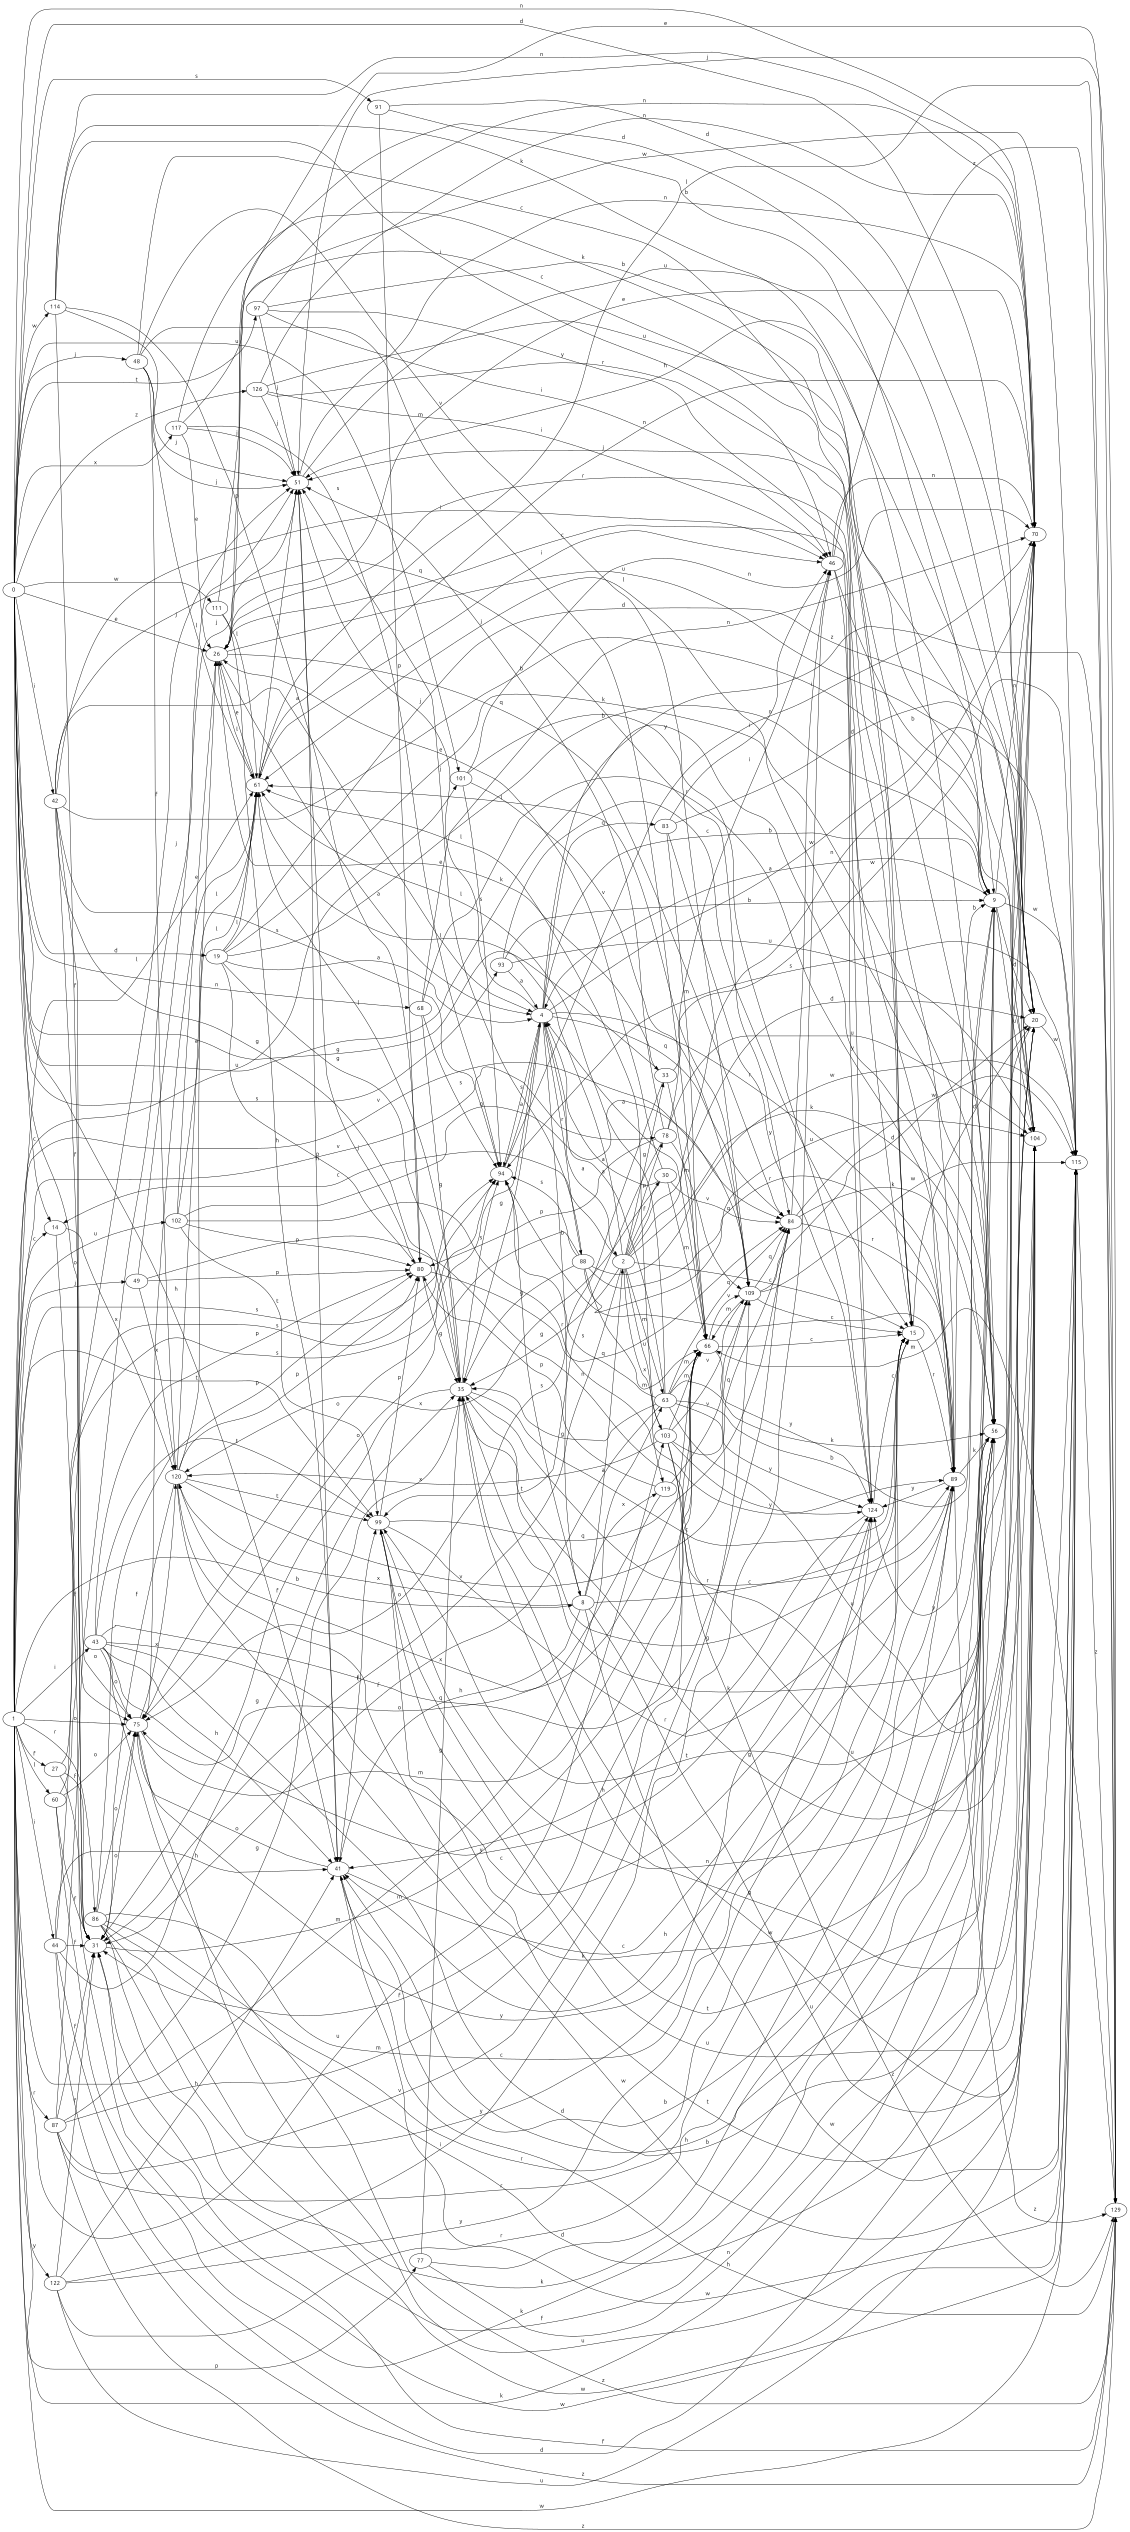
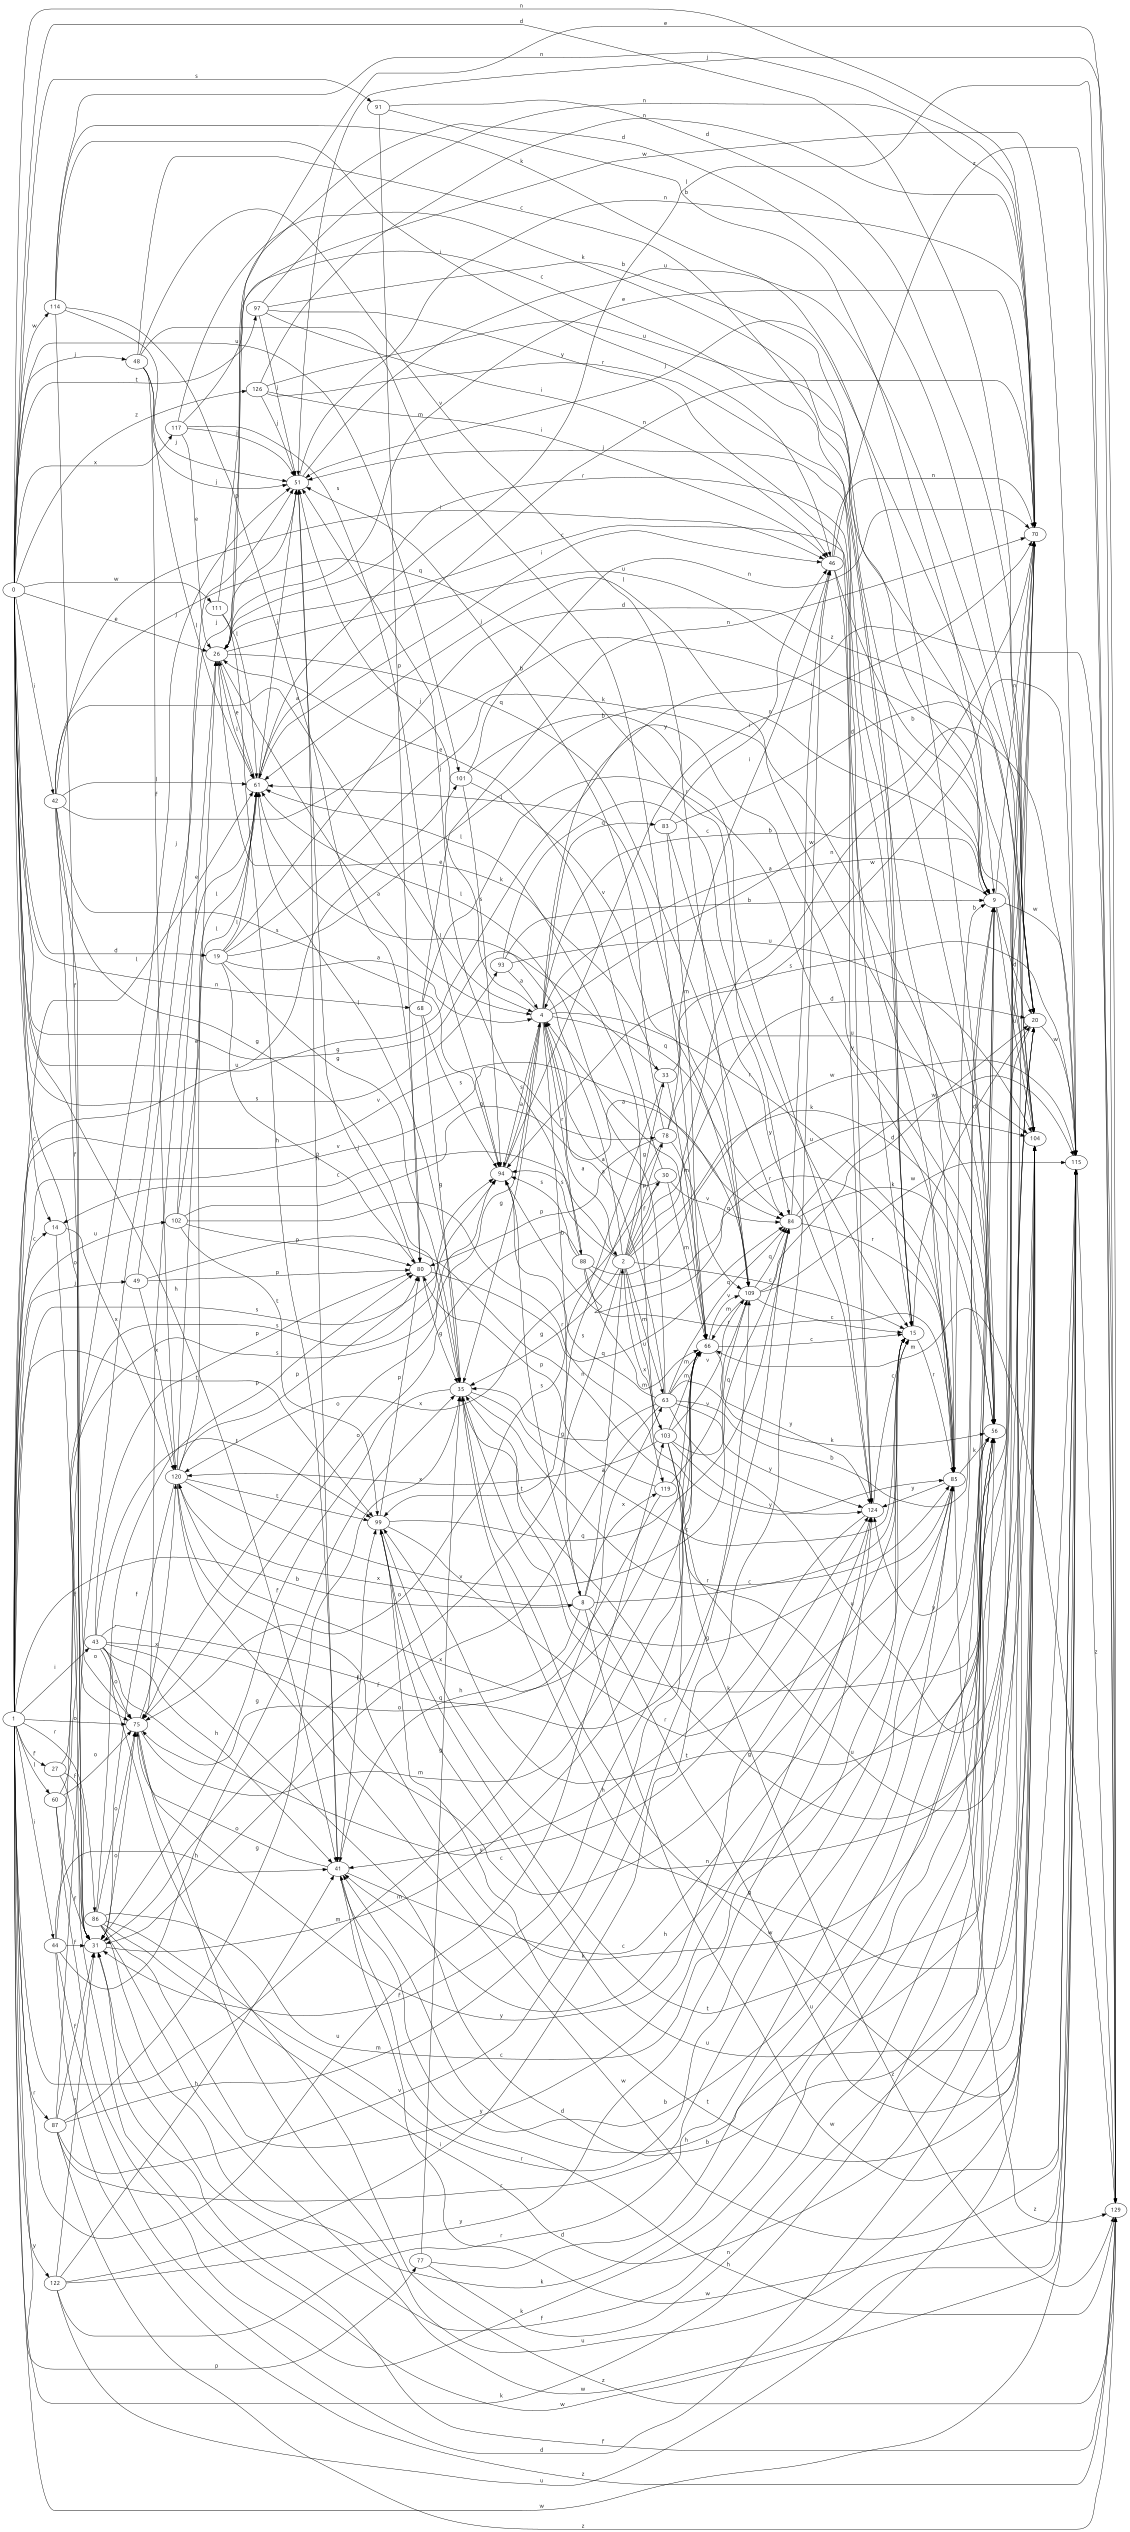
(666, 366) -> (666, 366)
none -> (151, 783)
(477, 1273) -> (566, 1207)
(508, 1311) -> none
(954, 1479) -> (954, 1479)
